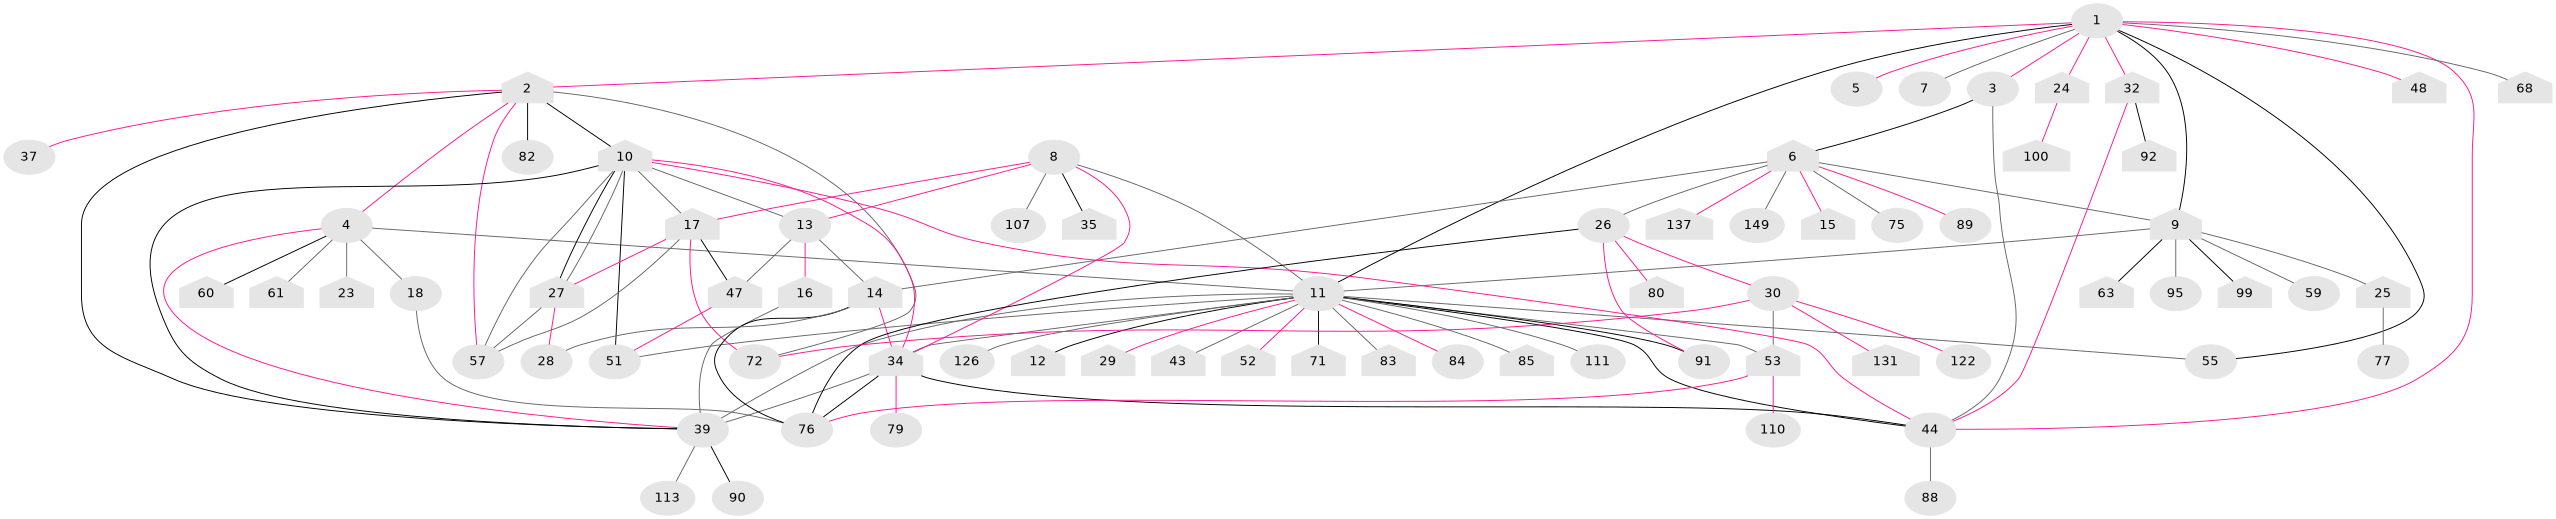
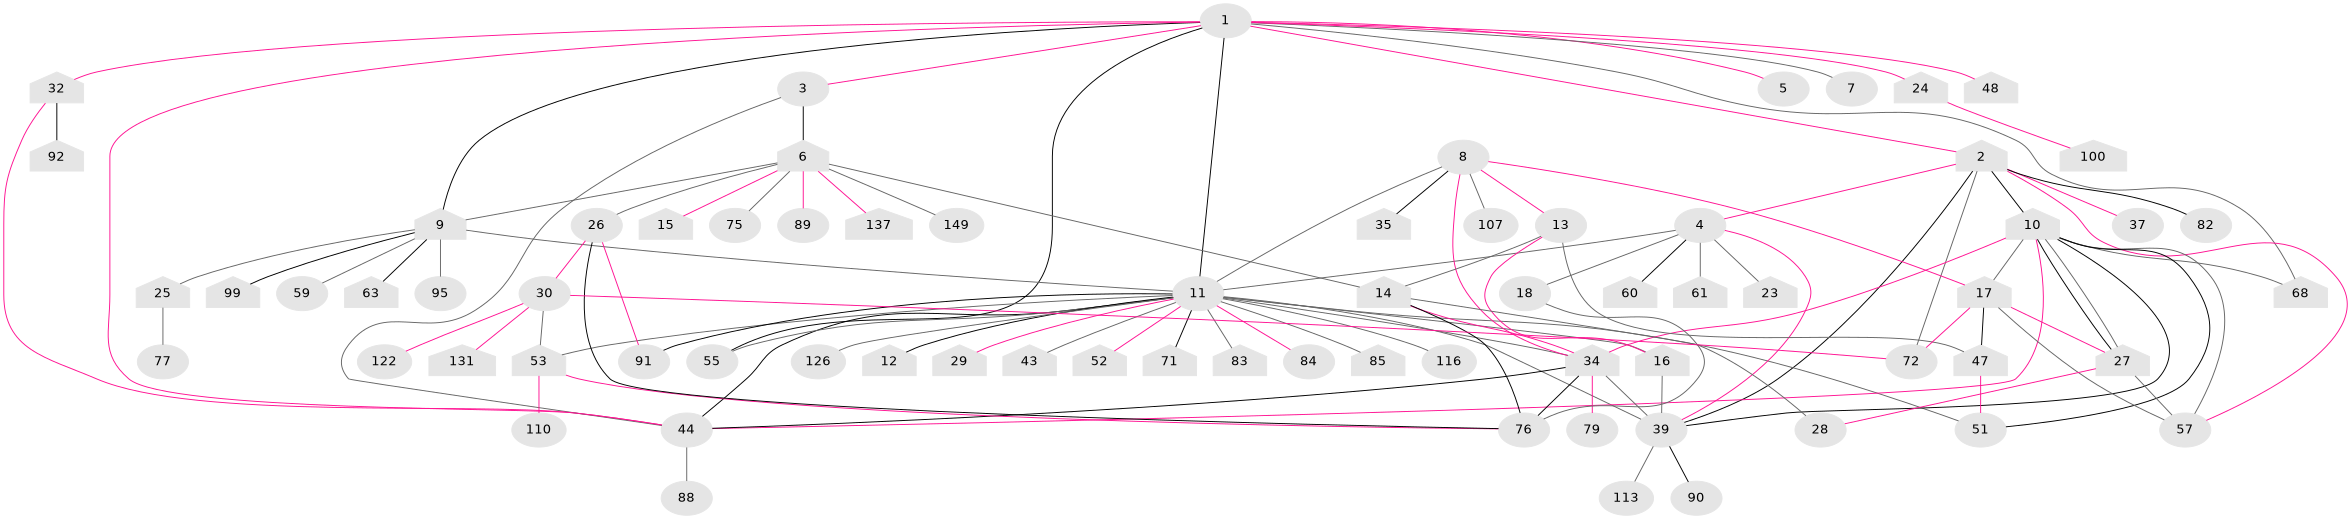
(718, 192) -> (2183, 261)
(1657, 294) -> none
none -> (1435, 321)
(1598, 362) -> (1449, 362)
